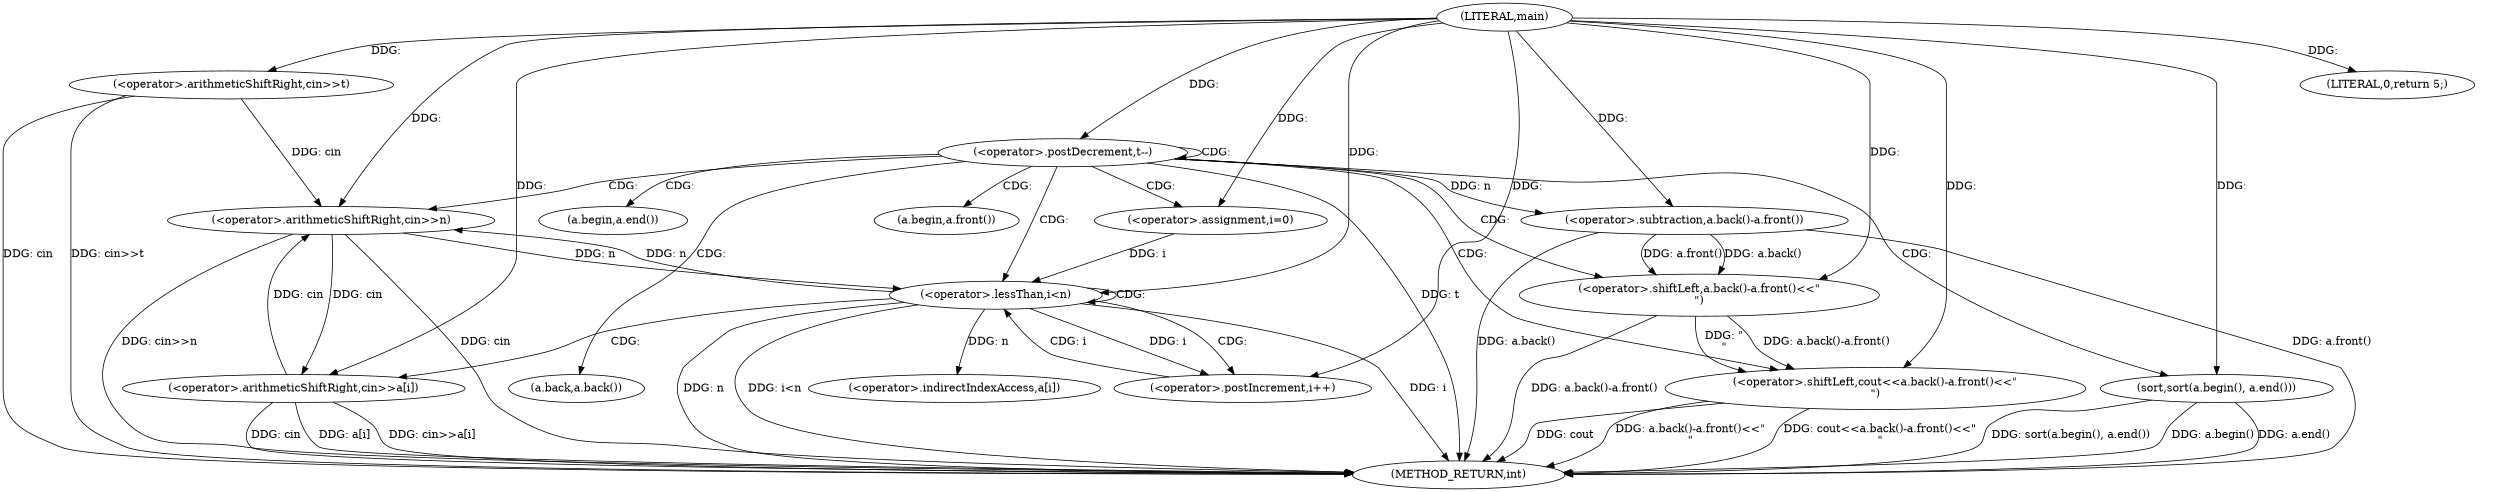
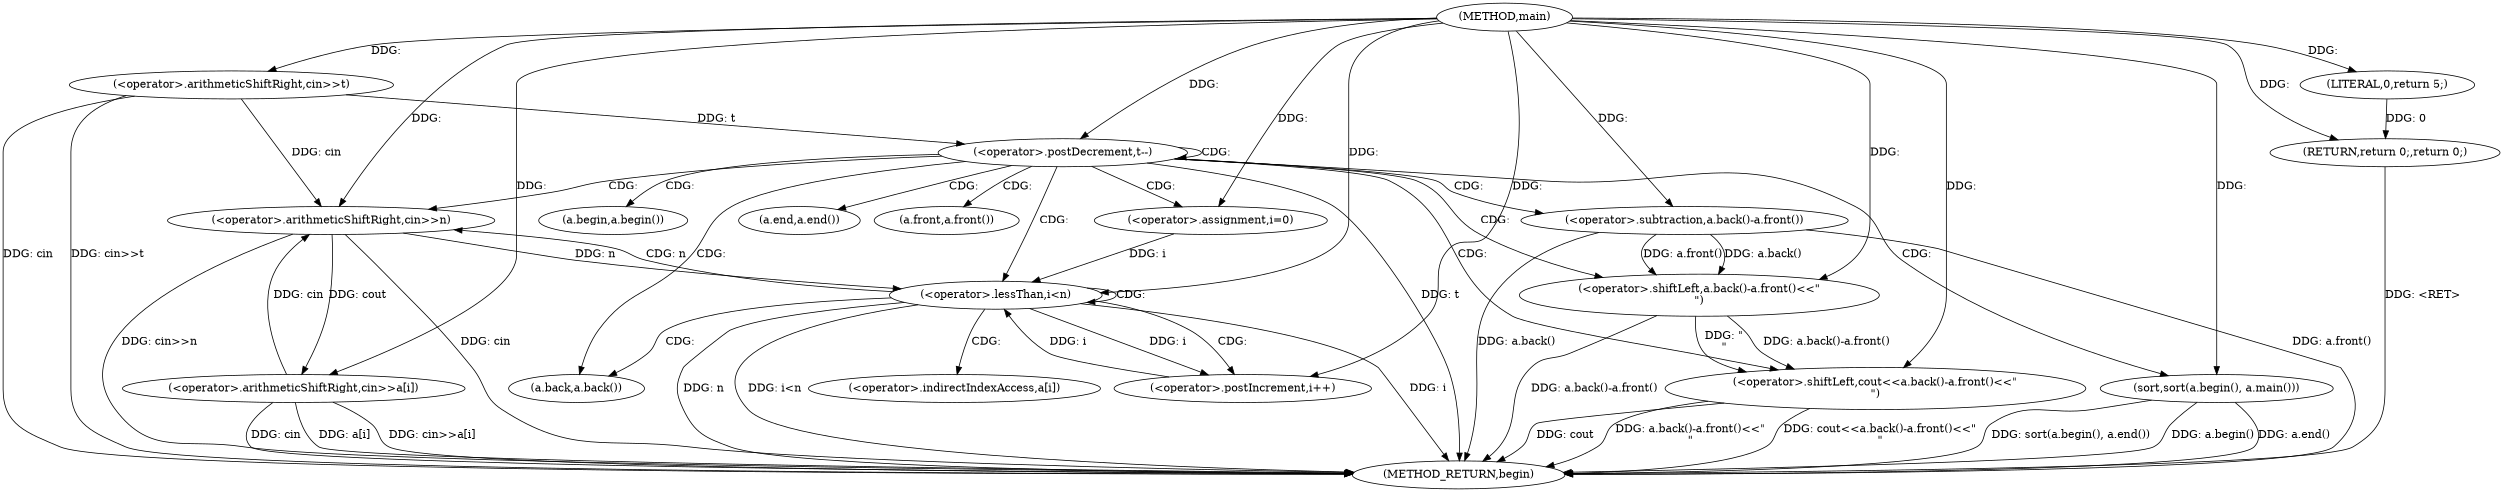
(1505, 17) -> (1505, 17)
none -> (651, 119)
none -> (2385, 153)
(1471, 187) -> (1471, 187)
(613, 221) -> (613, 221)
none -> (799, 221)
(947, 221) -> (947, 221)
(666, 254) -> (666, 254)
(358, 295) -> (358, 295)
(647, 323) -> (744, 310)
(988, 342) -> (988, 342)
(1068, 342) -> (1068, 342)
(2217, 389) -> (2217, 389)
(1459, 475) -> (1459, 475)
